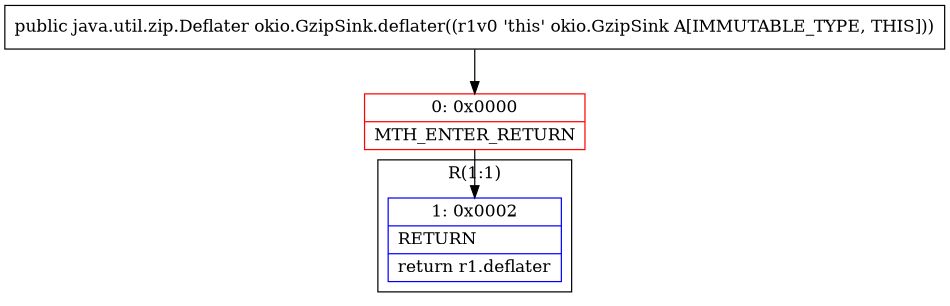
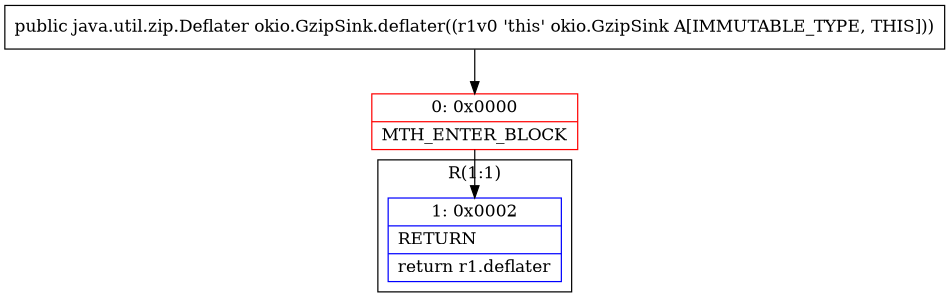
(475, 135) -> (475, 135)
